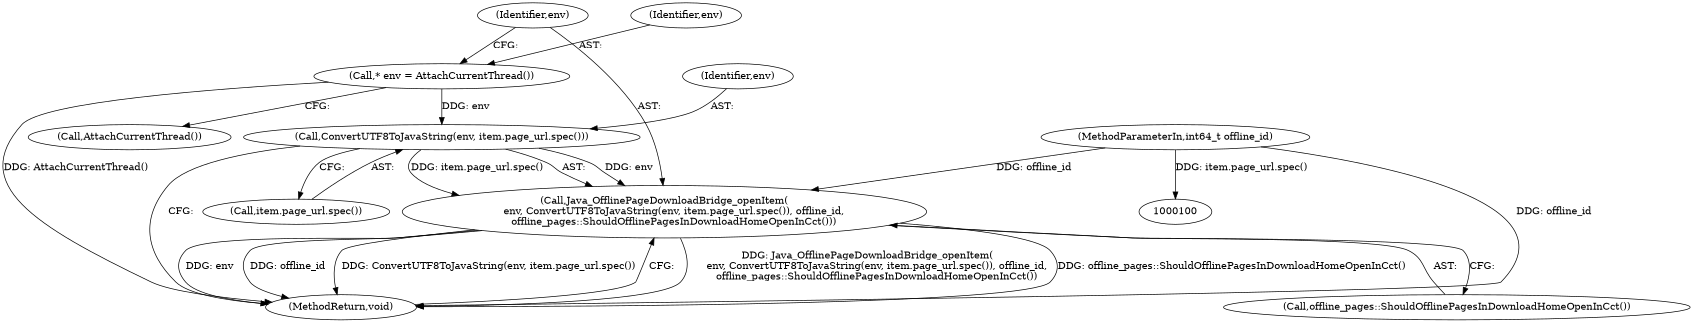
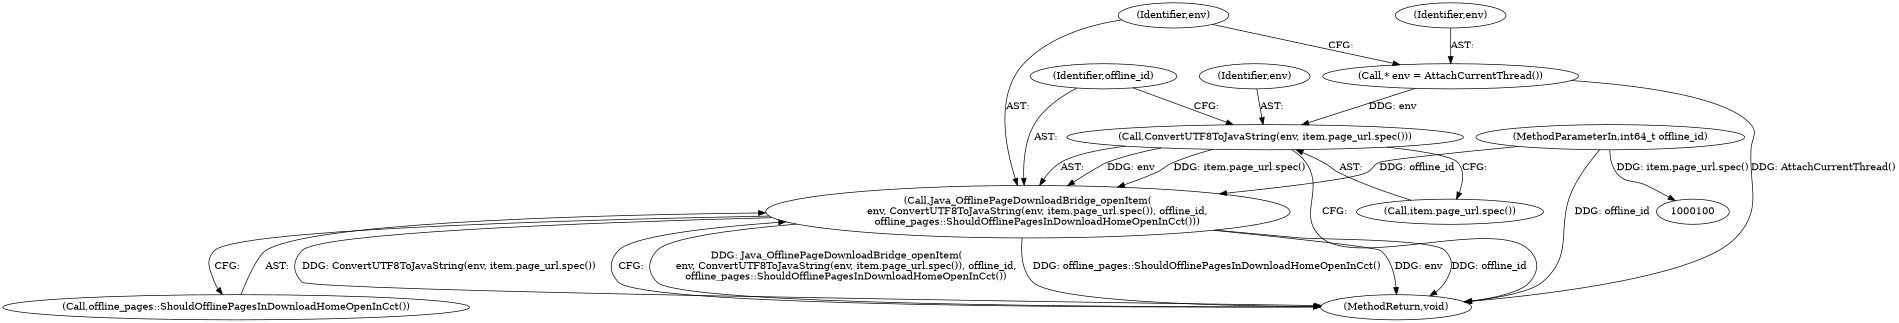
none -> (1103, 76)
(130, 137) -> none
